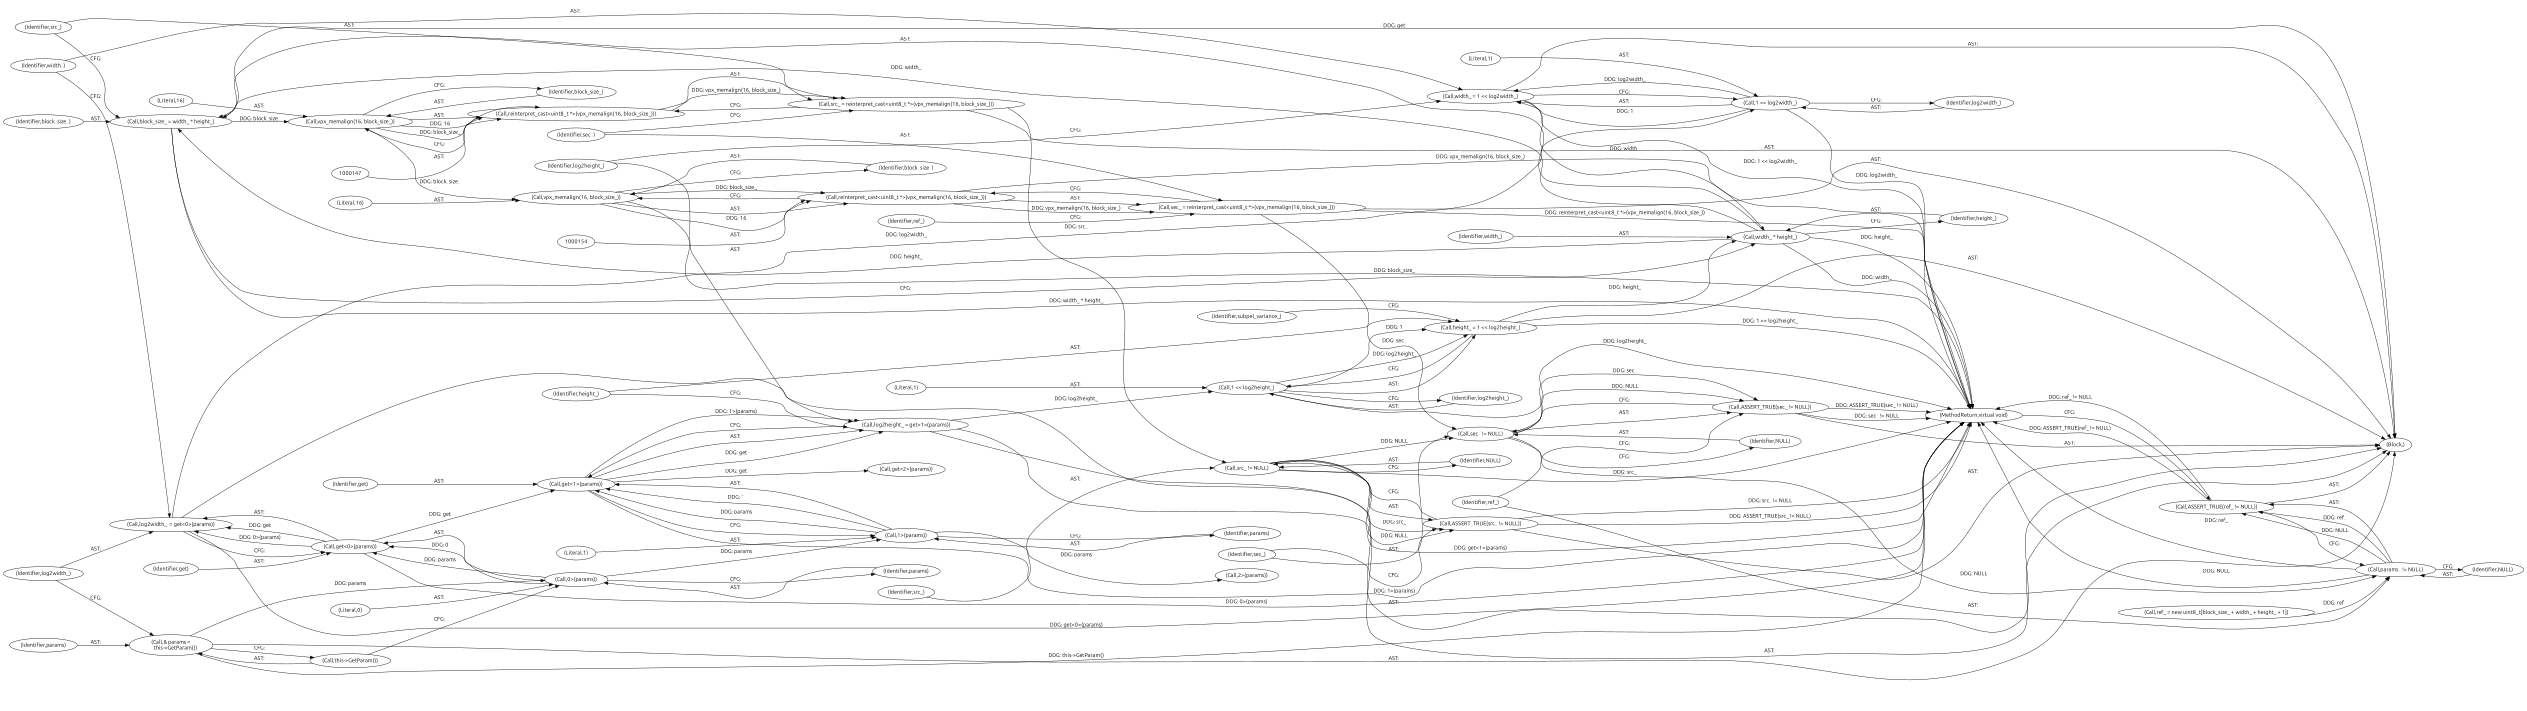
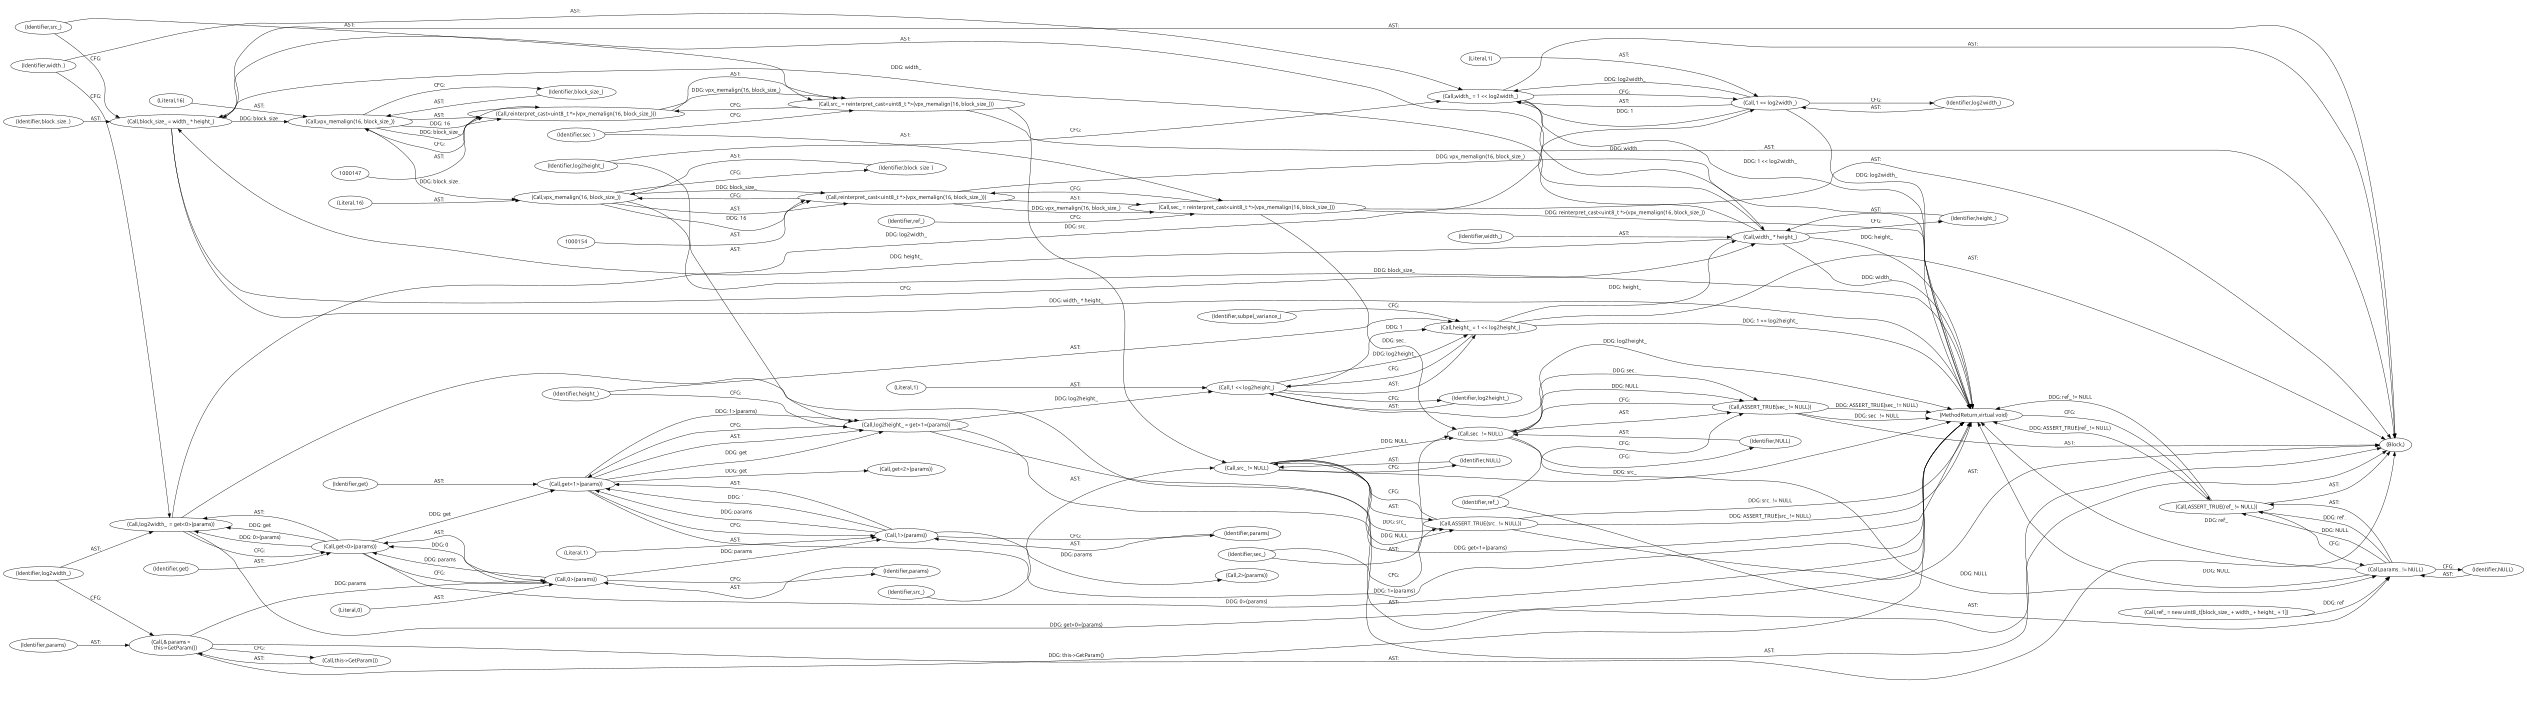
(1394, 26) -> (1394, 26)
(462, 621) -> (450, 581)
